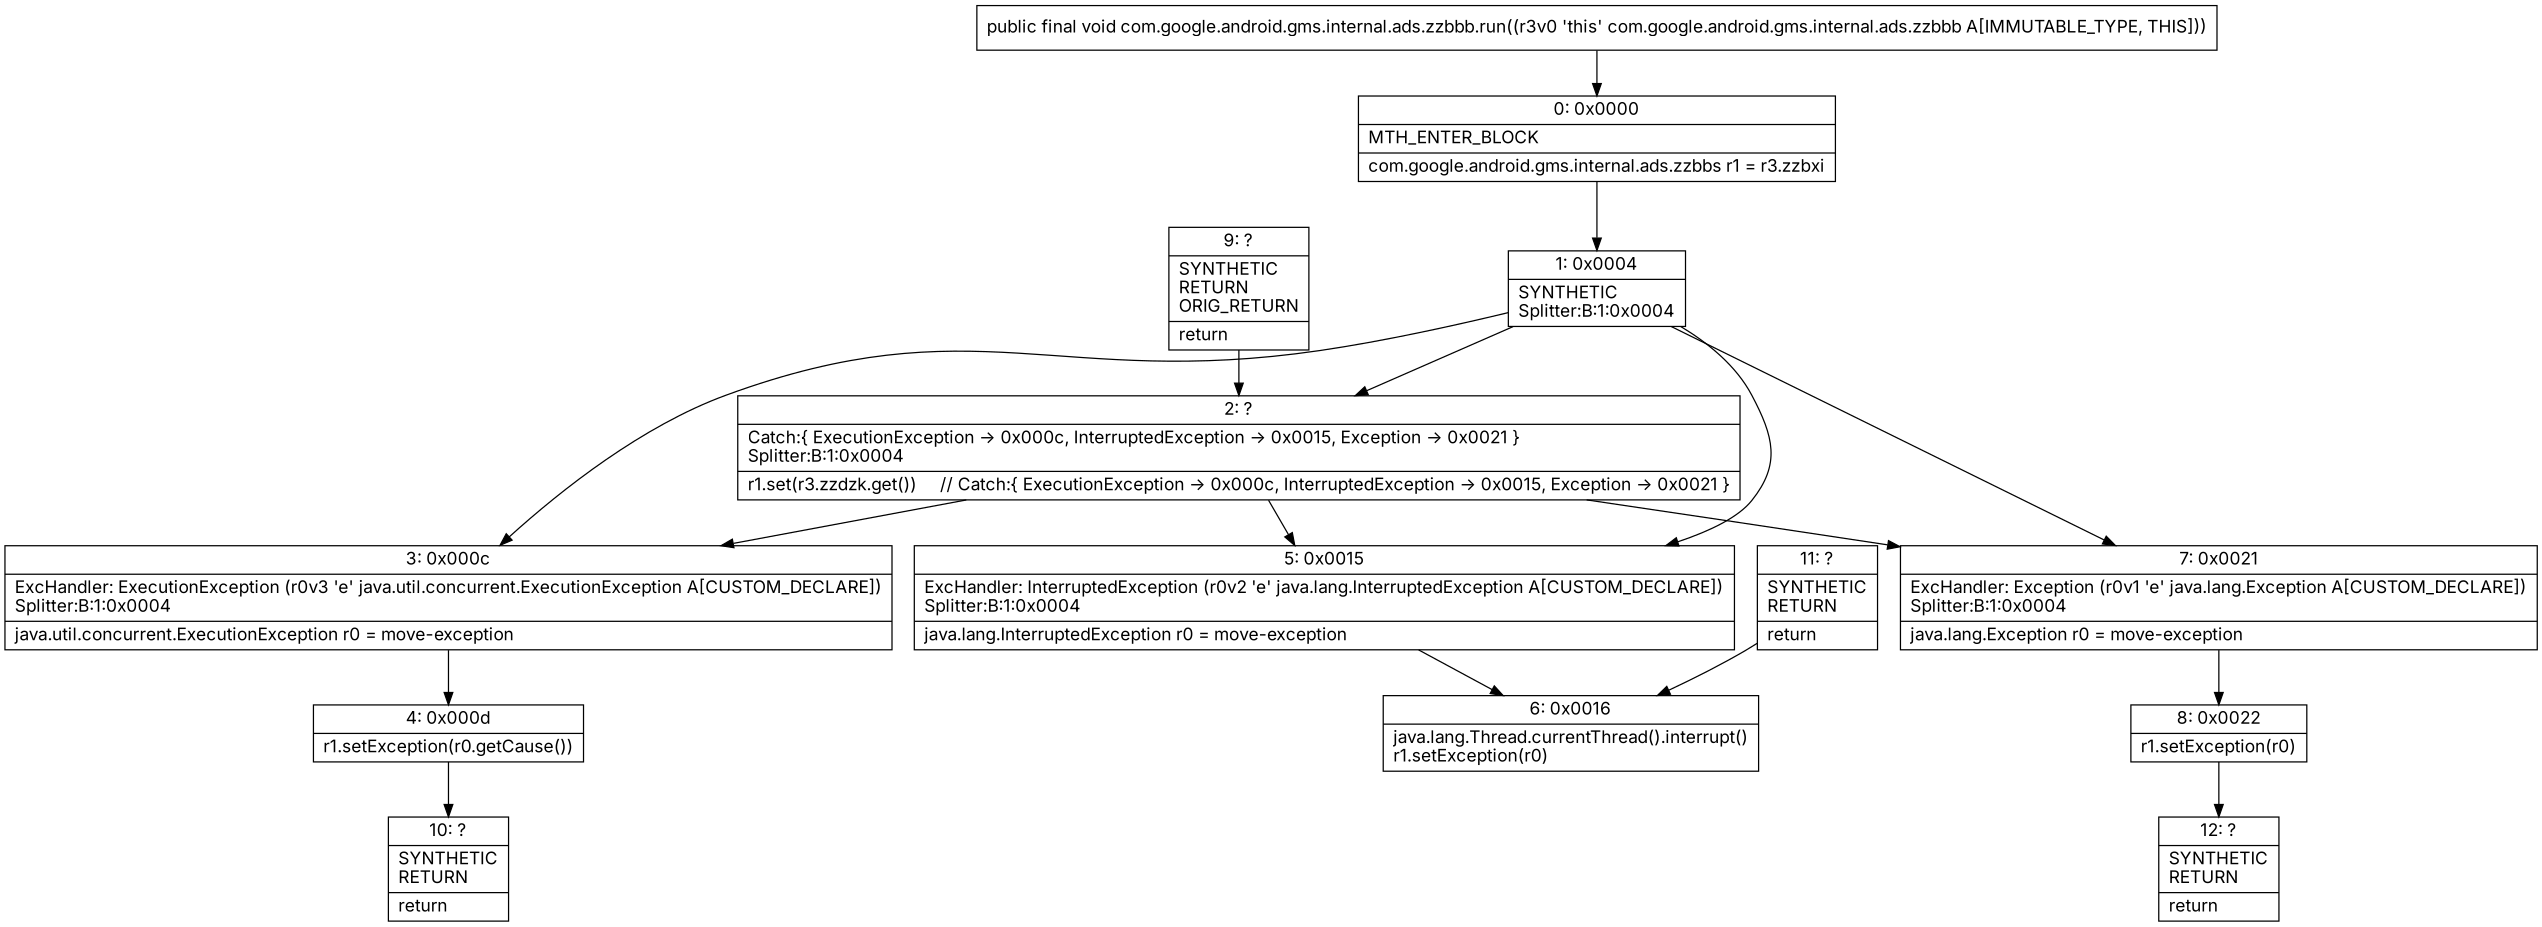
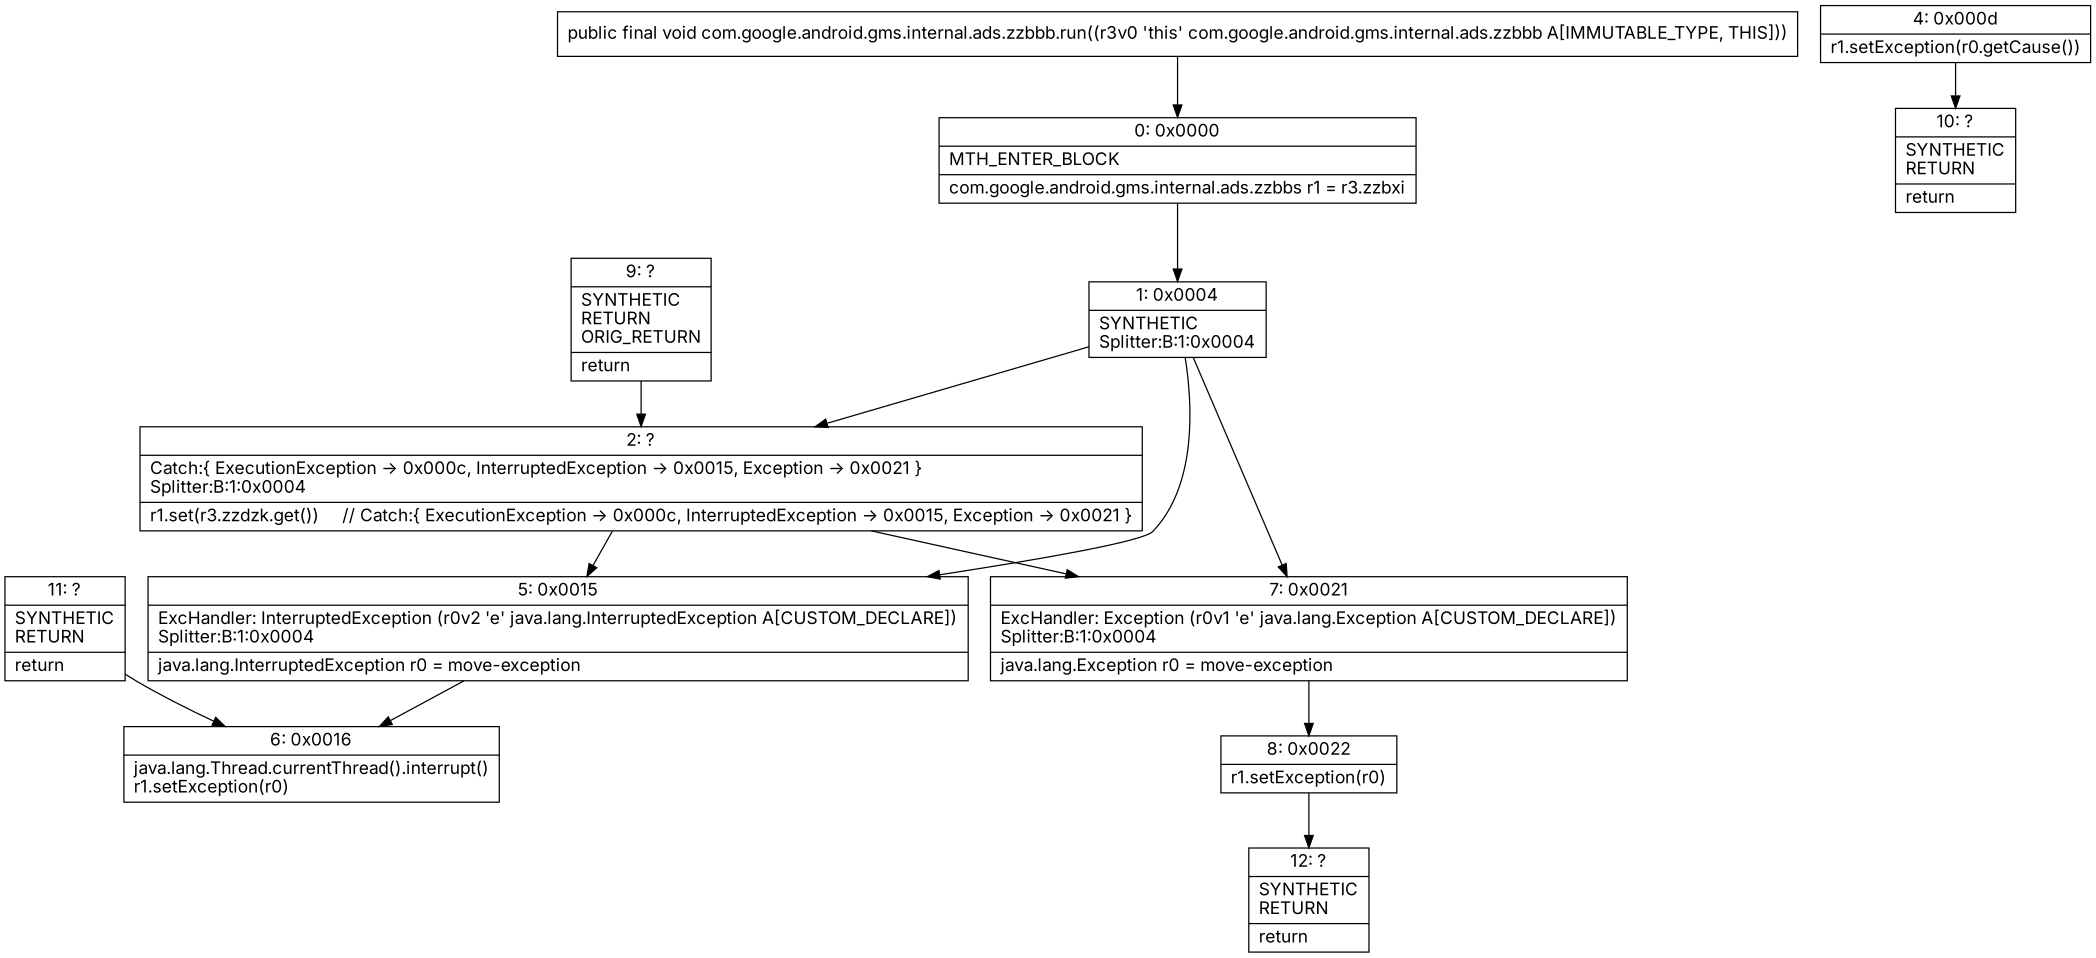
(448, 598) -> none
